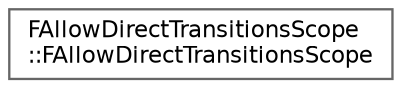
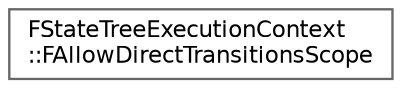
(201, 44) -> (201, 44)
